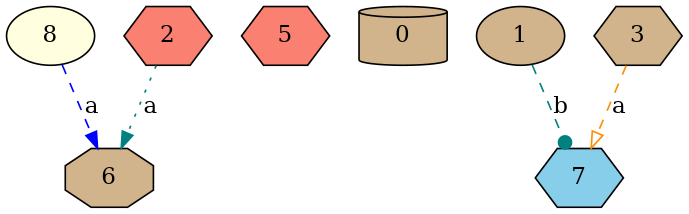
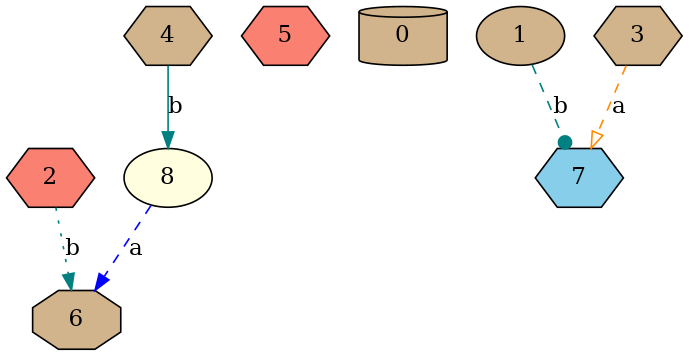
none -> (168, 36)
(151, 107) -> (73, 249)
